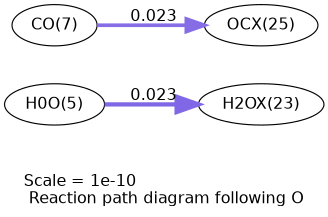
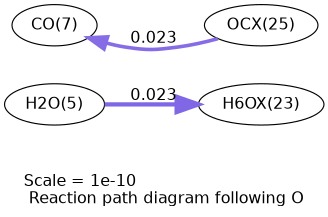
(142, 25) -> (162, 49)
(55, 104) -> (55, 104)
(261, 104) -> (261, 104)
